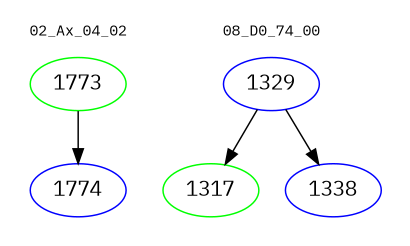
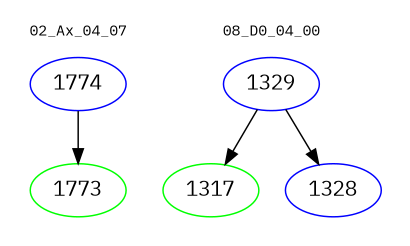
(79, 32) -> (79, 32)
(272, 32) -> (272, 32)
(78, 130) -> (78, 130)
(333, 190) -> (333, 190)
